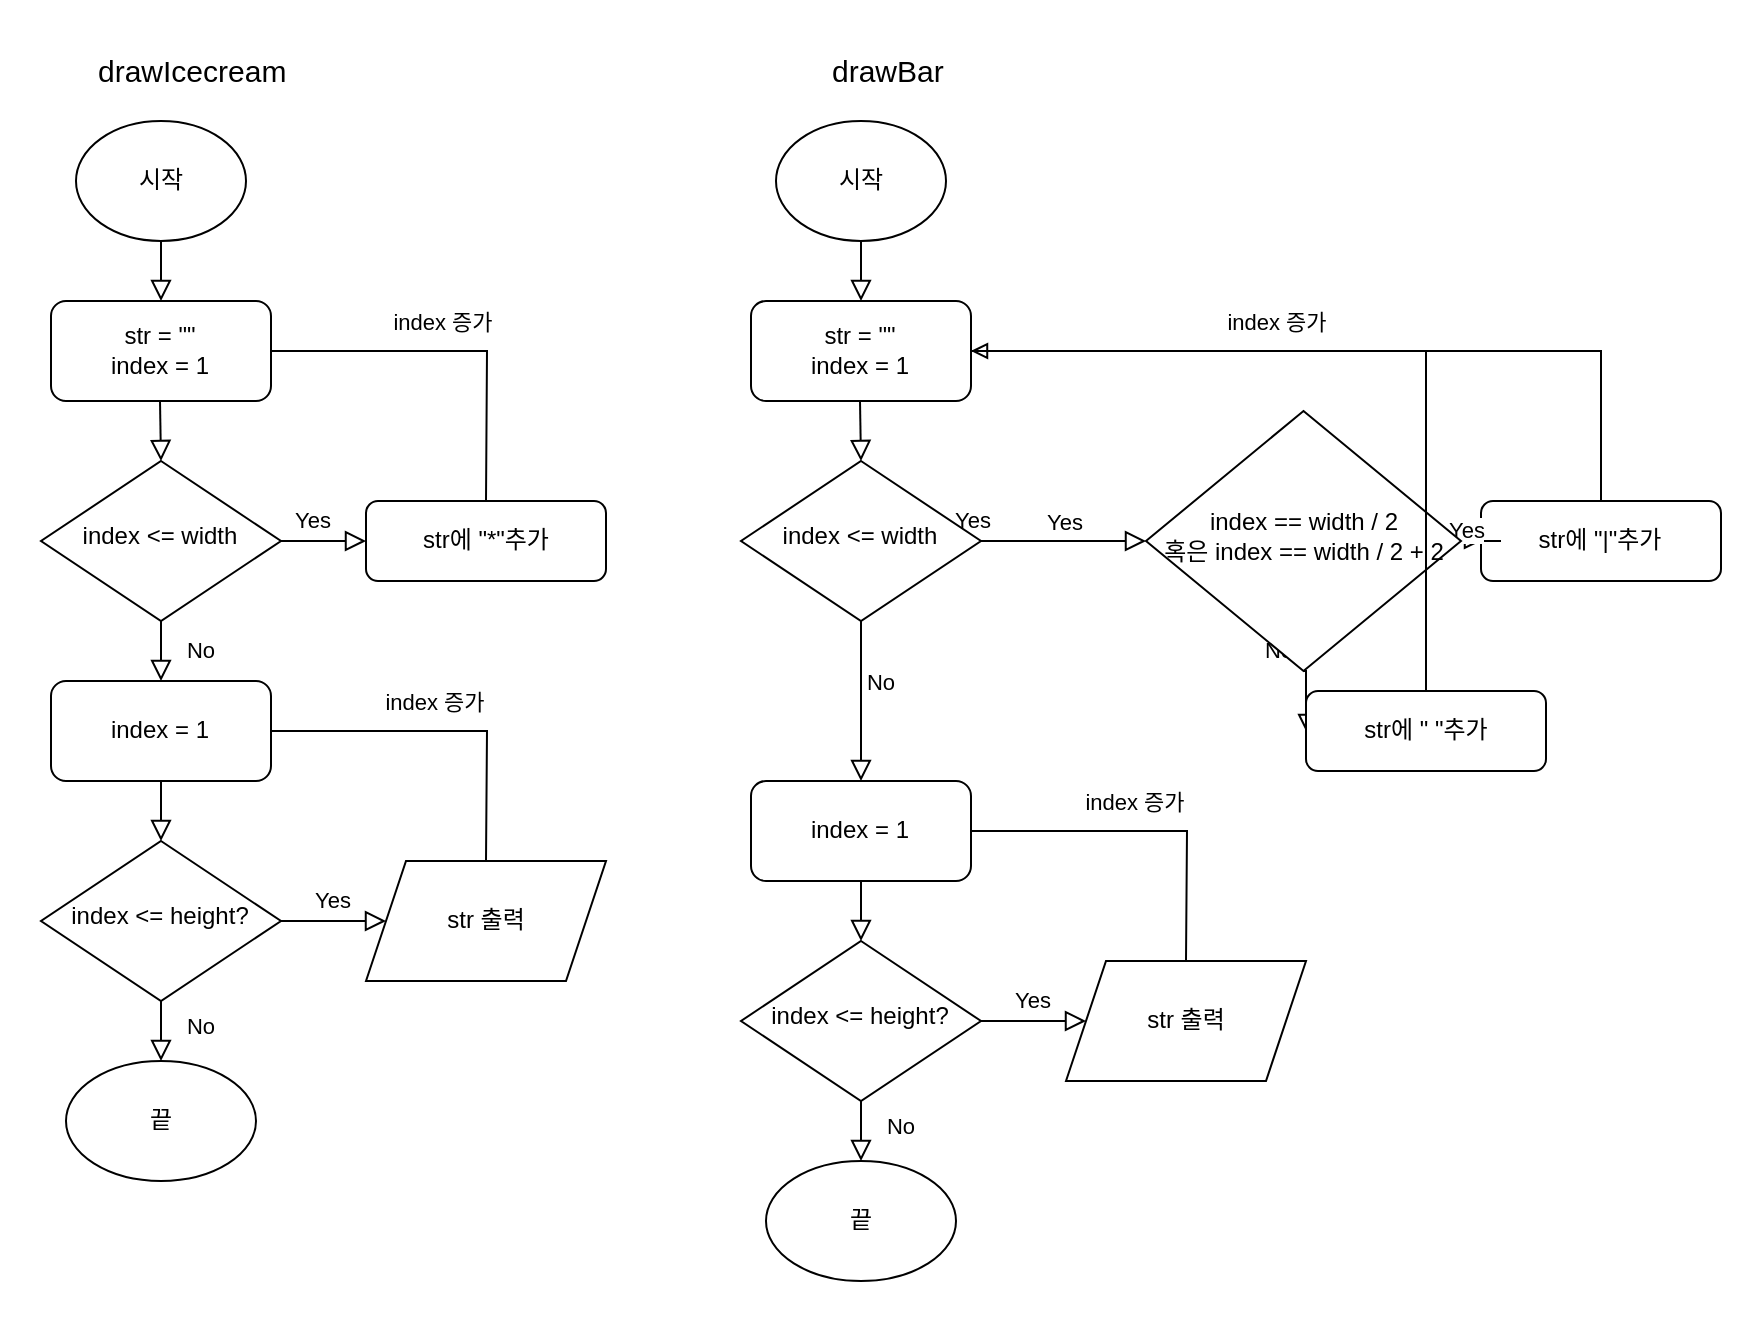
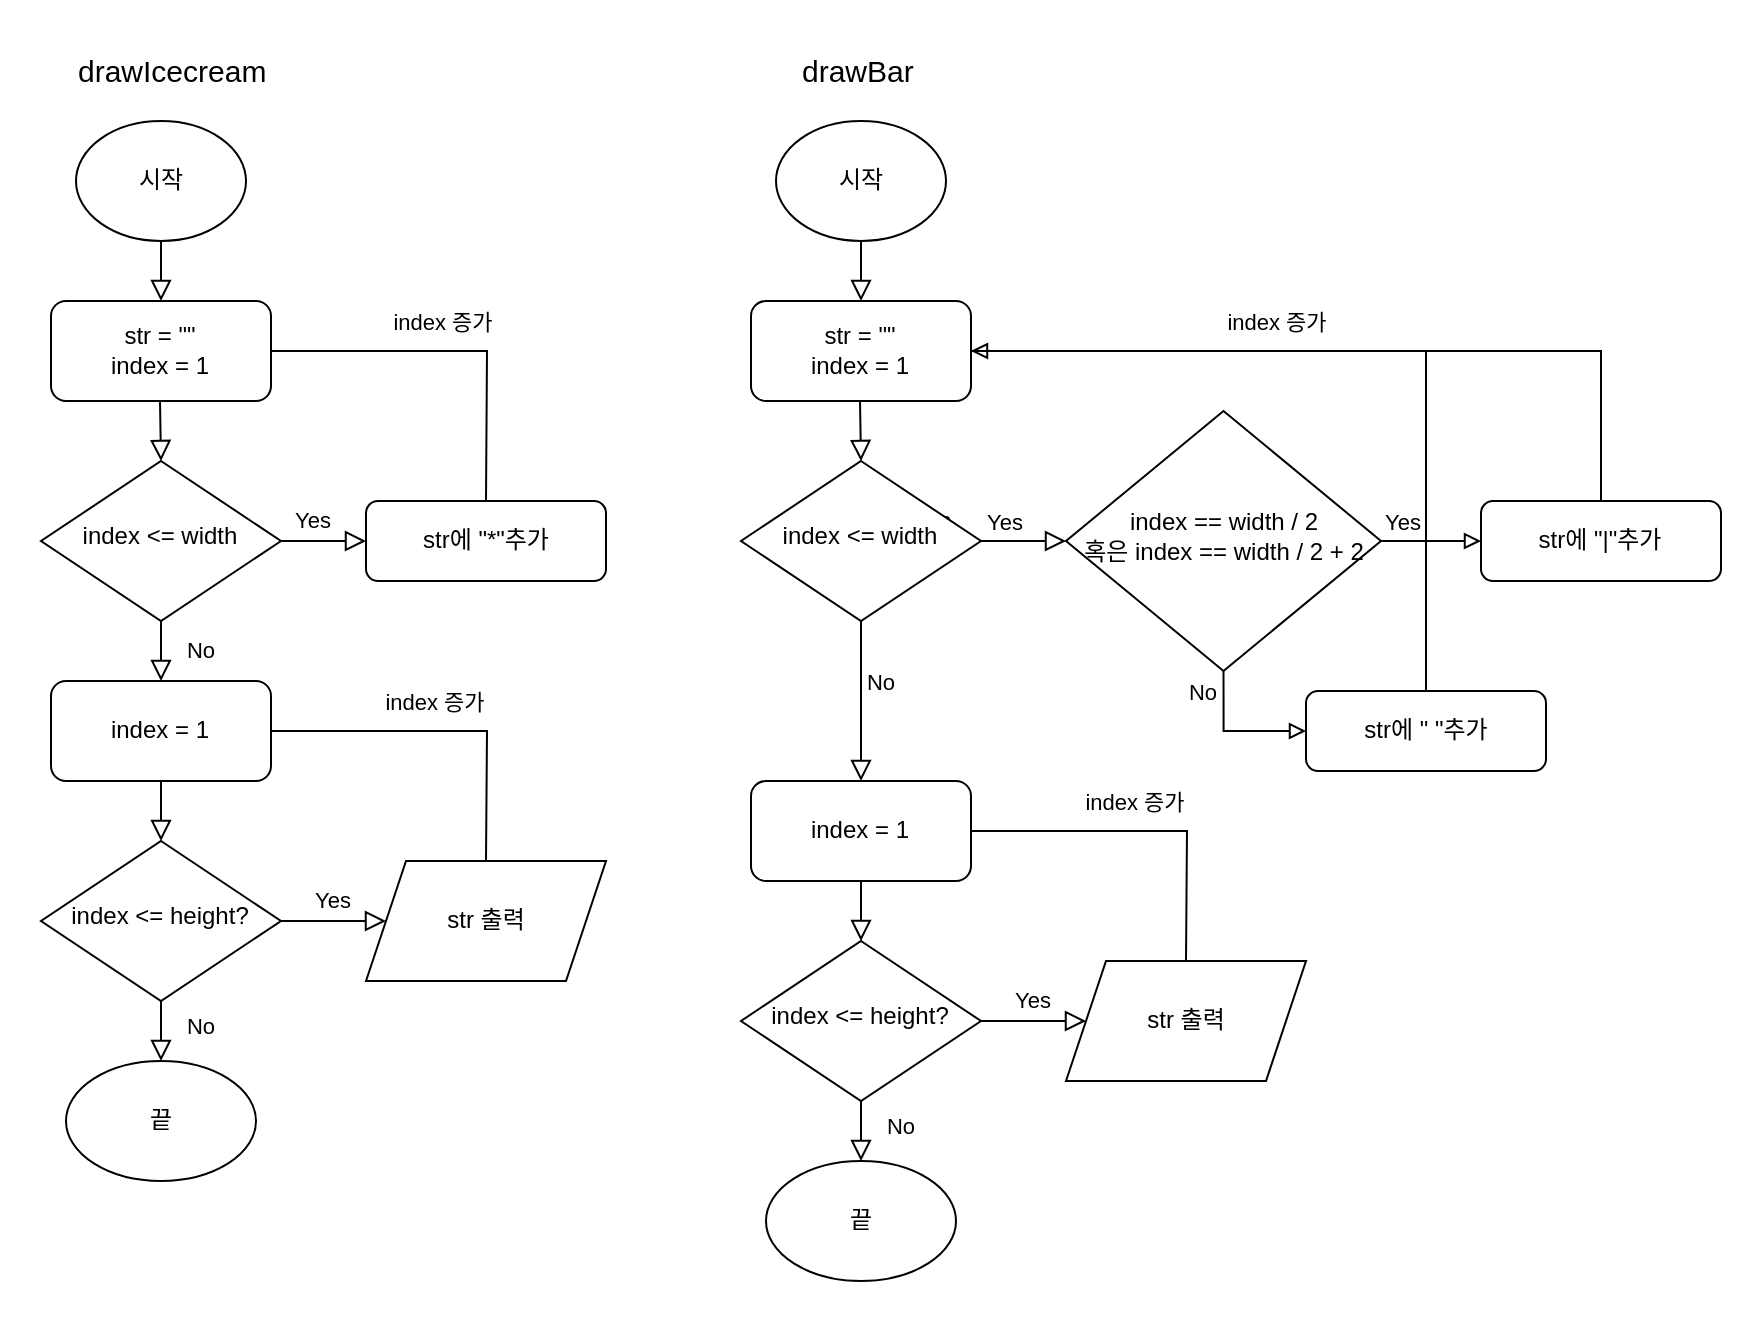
(194, 71) -> (174, 71)
(891, 71) -> (861, 71)
(1304, 541) -> (1224, 541)
